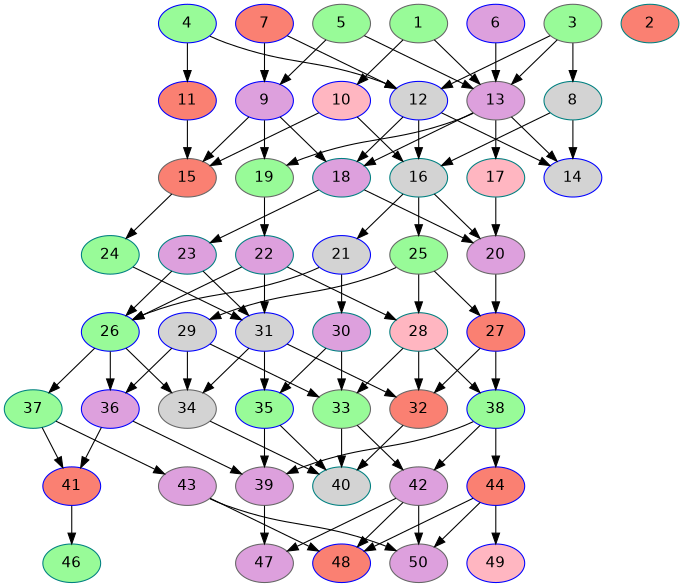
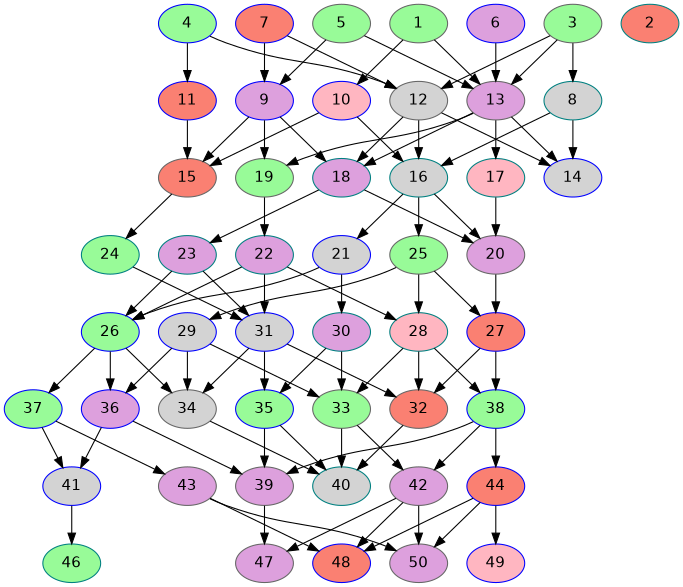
(419, 101) -> (419, 101)
(33, 409) -> (33, 409)
(72, 486) -> (72, 486)
